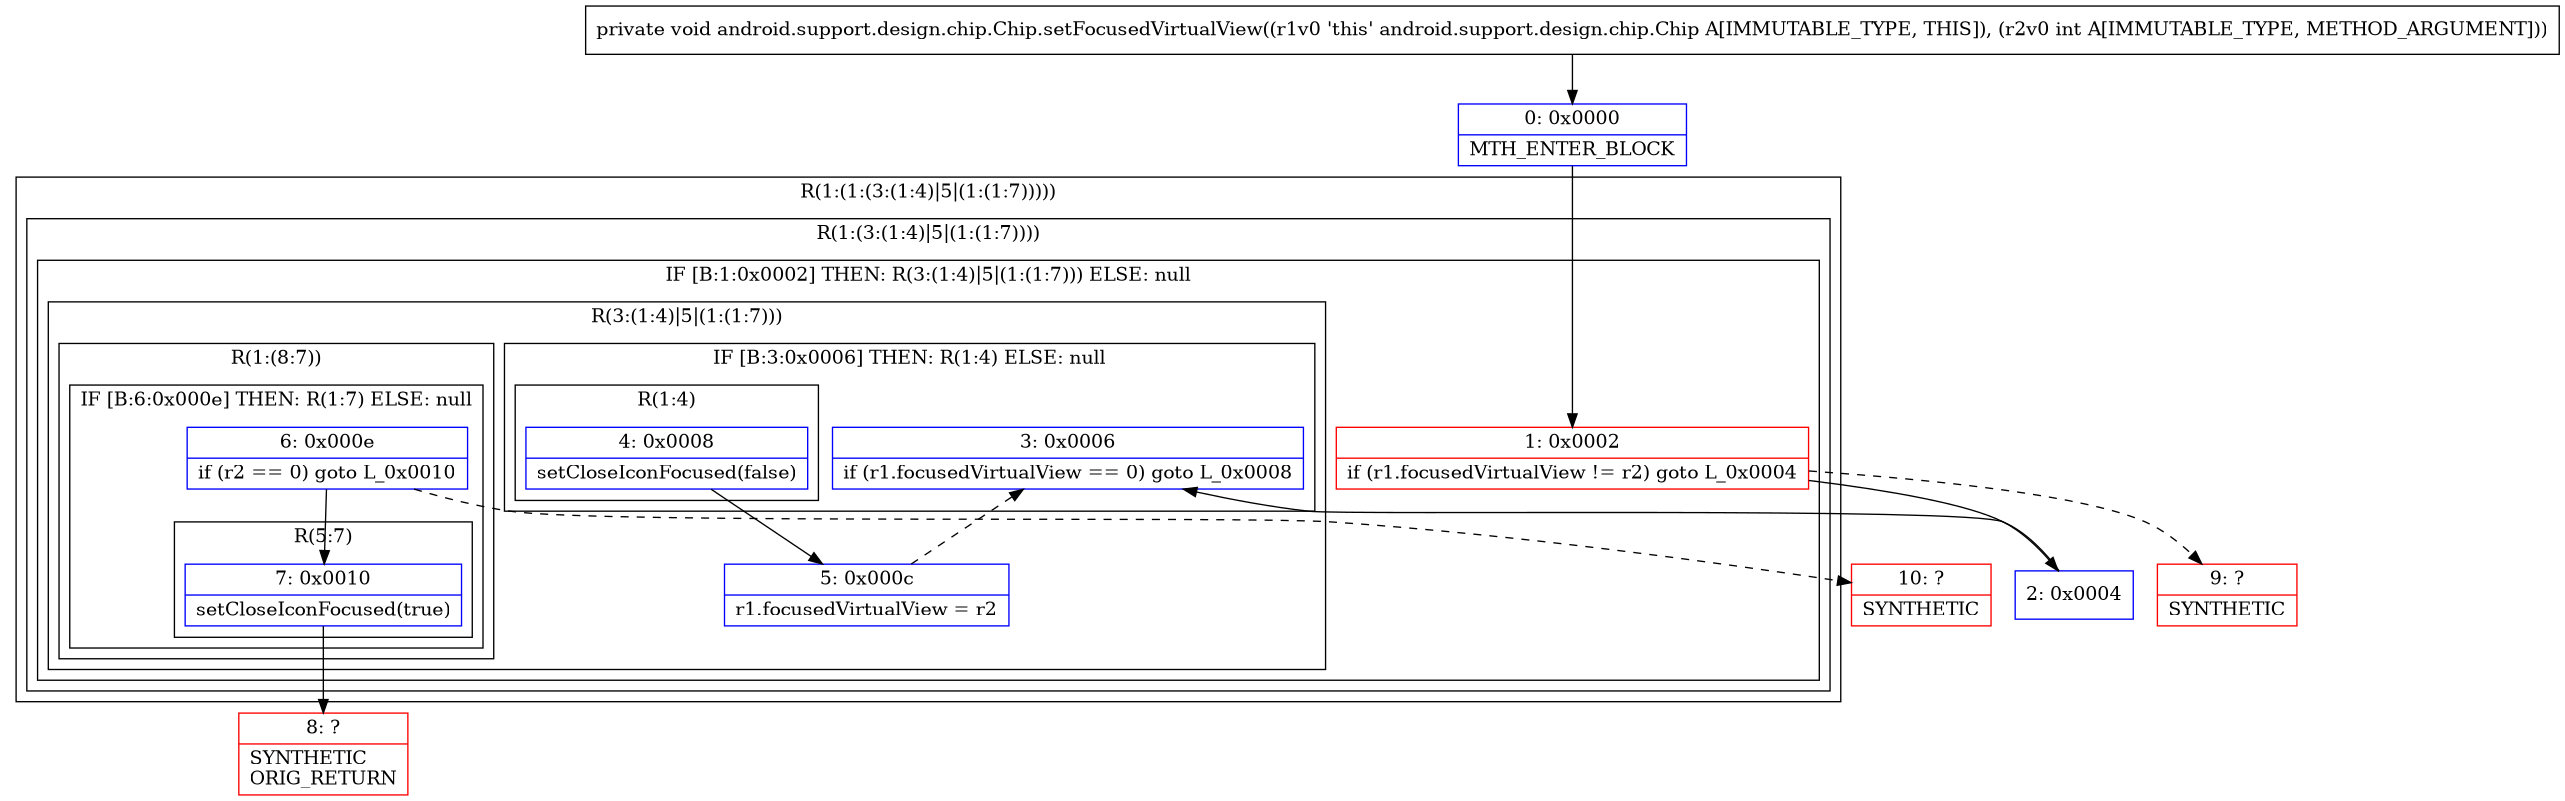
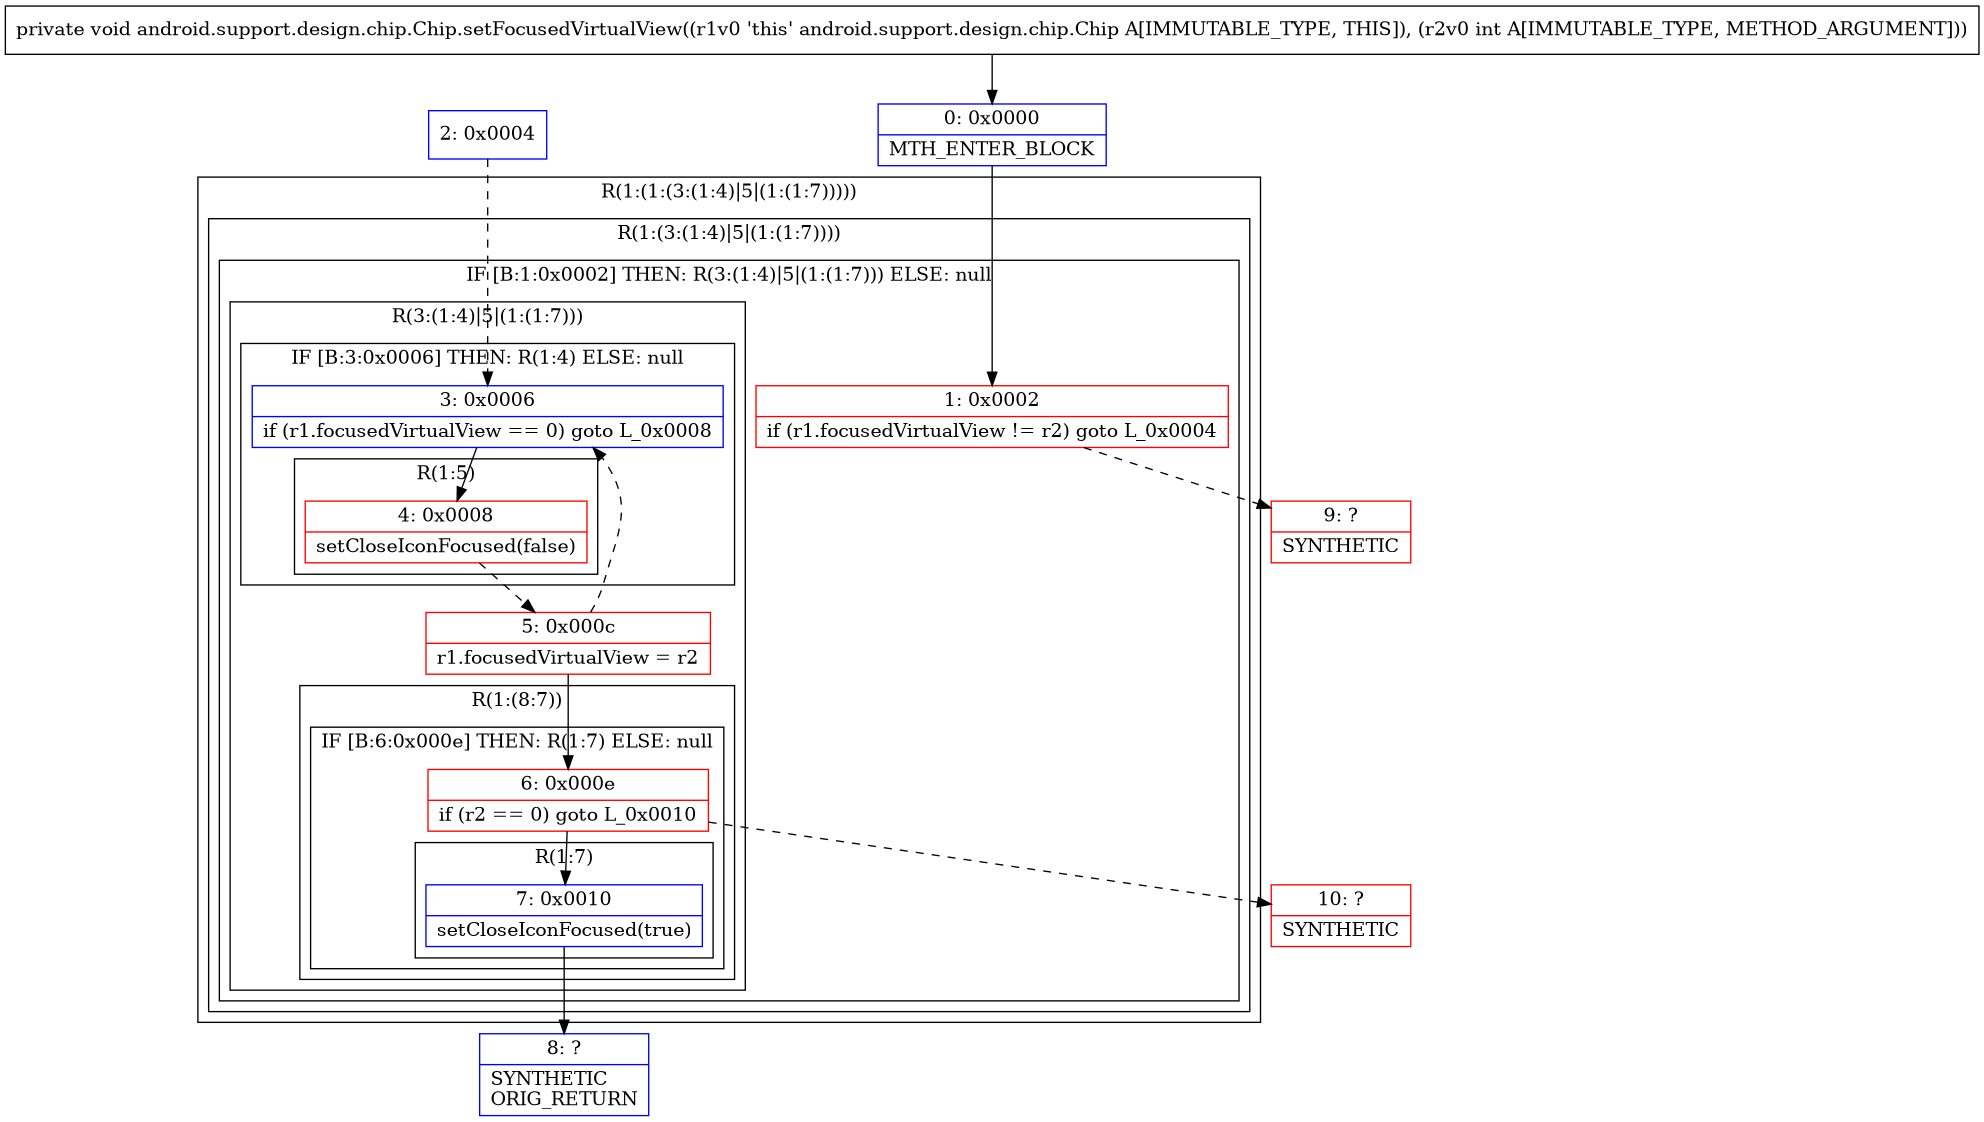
(667, 400) -> (446, 474)
(327, 458) -> (568, 800)
(667, 458) -> (446, 532)
none -> (469, 468)
(1937, 501) -> none
(1637, 513) -> (488, 271)
(769, 528) -> (514, 593)
(323, 537) -> (564, 858)
(867, 595) -> (568, 643)
none -> (568, 715)
(323, 754) -> (564, 1075)
